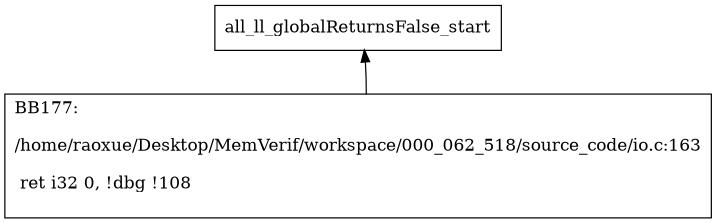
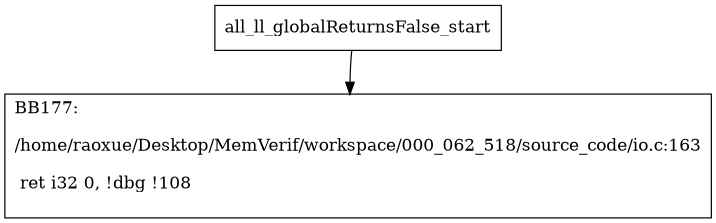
(366, 78) -> (351, 66)
